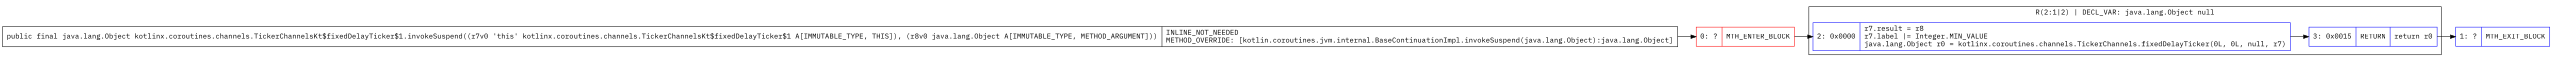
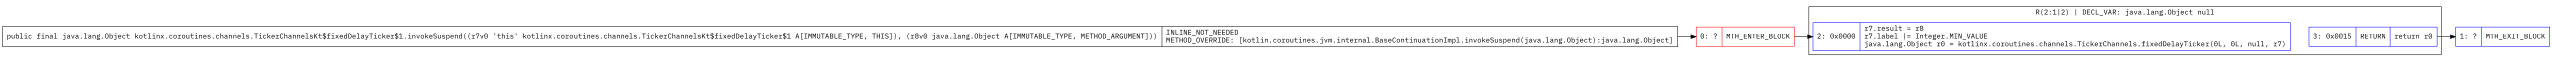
(2297, 37) -> none
